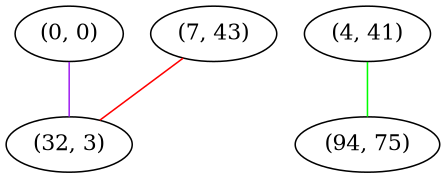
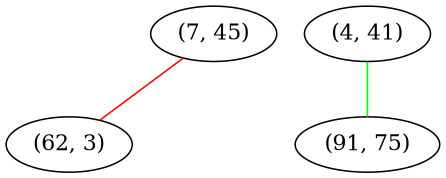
(69, 34) -> none
(214, 34) -> (214, 34)
(69, 145) -> (69, 145)
(367, 145) -> (367, 145)
